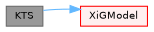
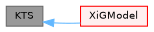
(57, 9) -> (67, 23)
